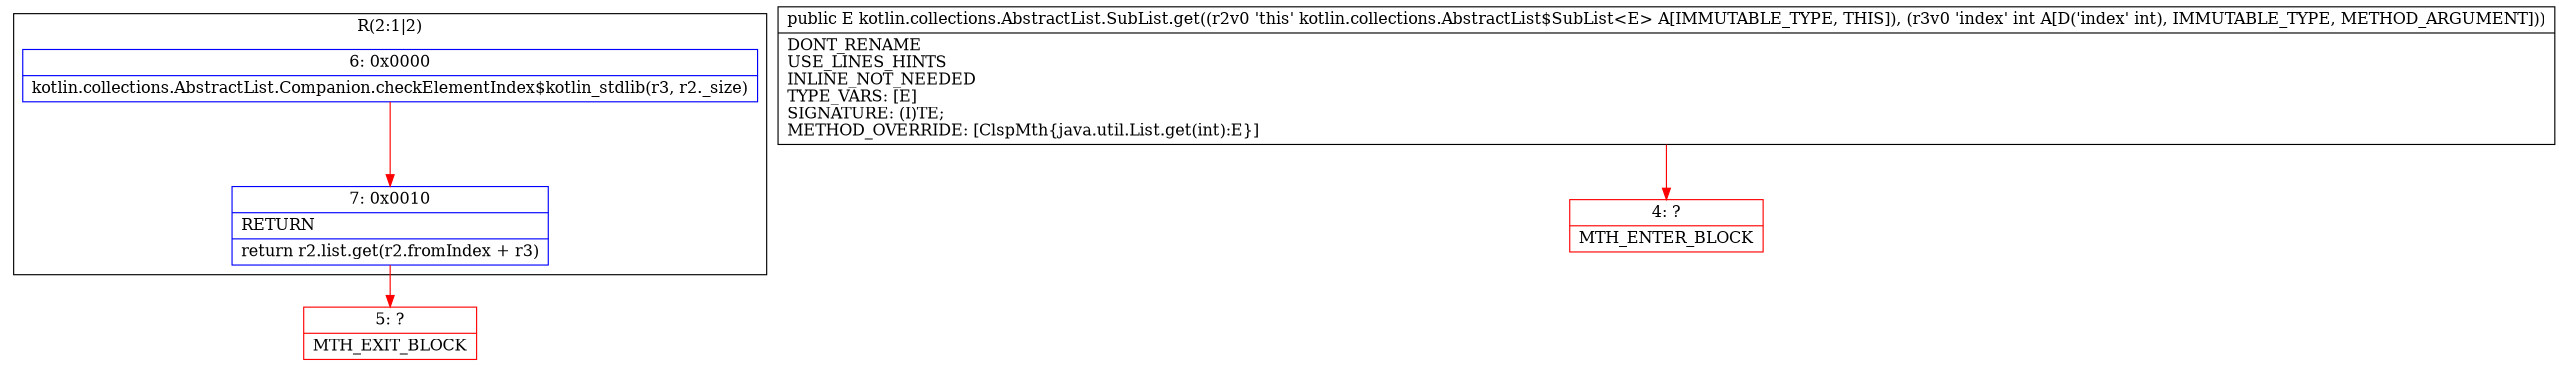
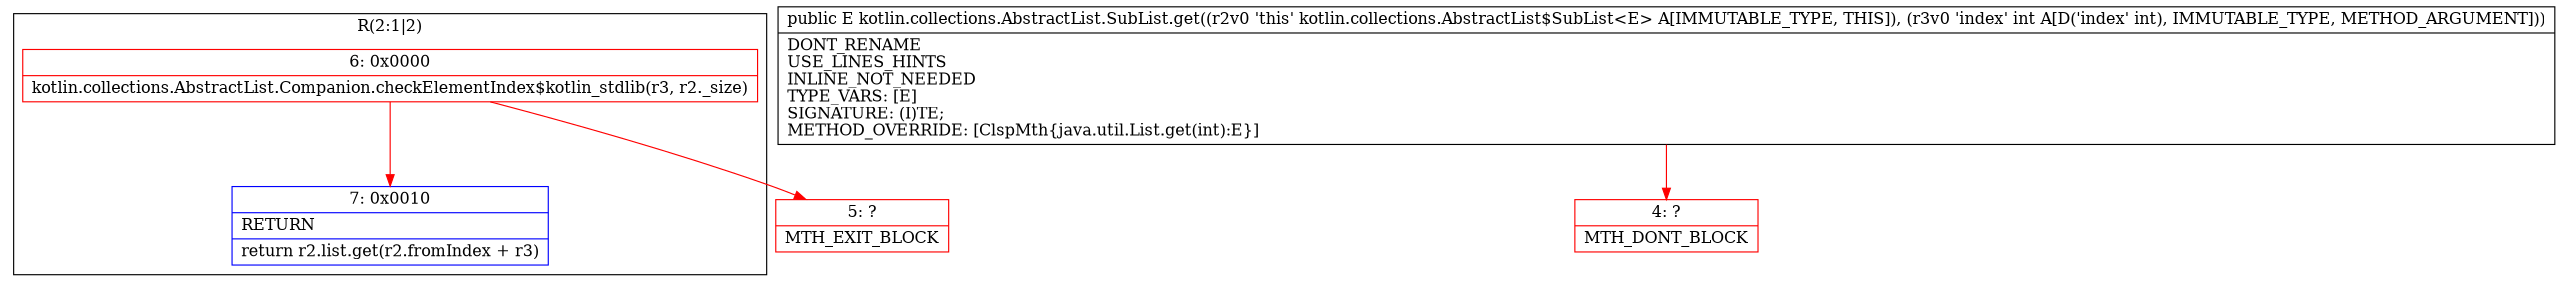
(390, 76) -> (390, 76)
(1666, 238) -> (1666, 238)
(390, 282) -> (644, 145)
